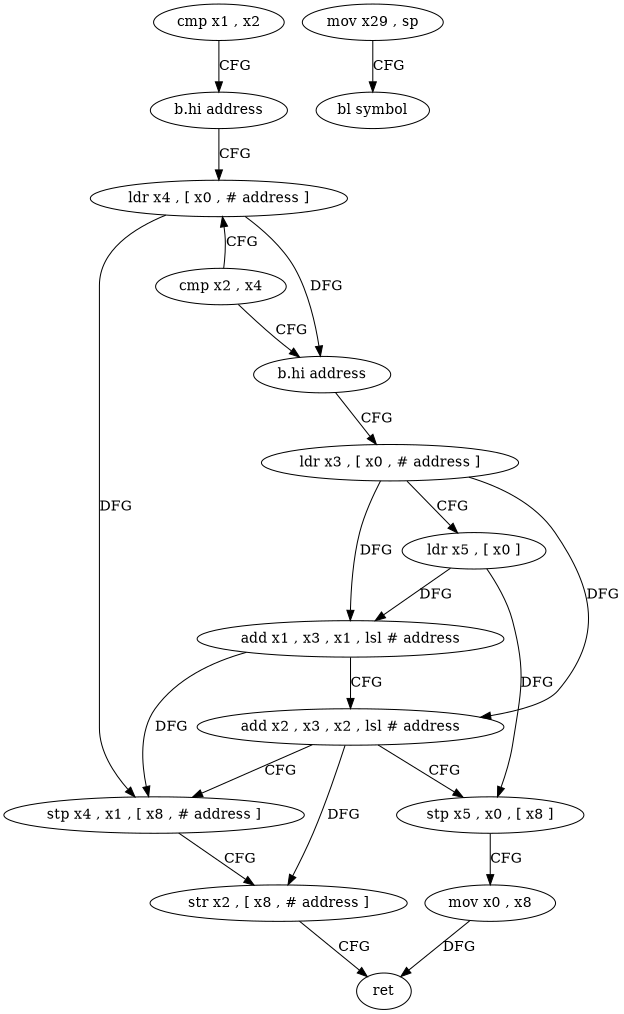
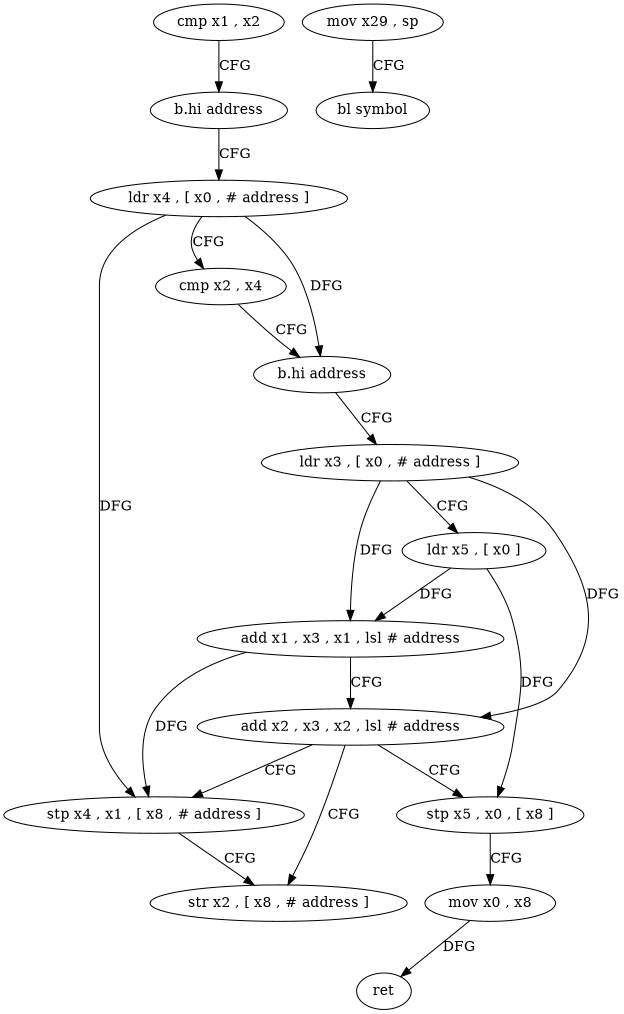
(225, 248) -> (192, 238)
(344, 815) -> (344, 815)
(329, 946) -> none
